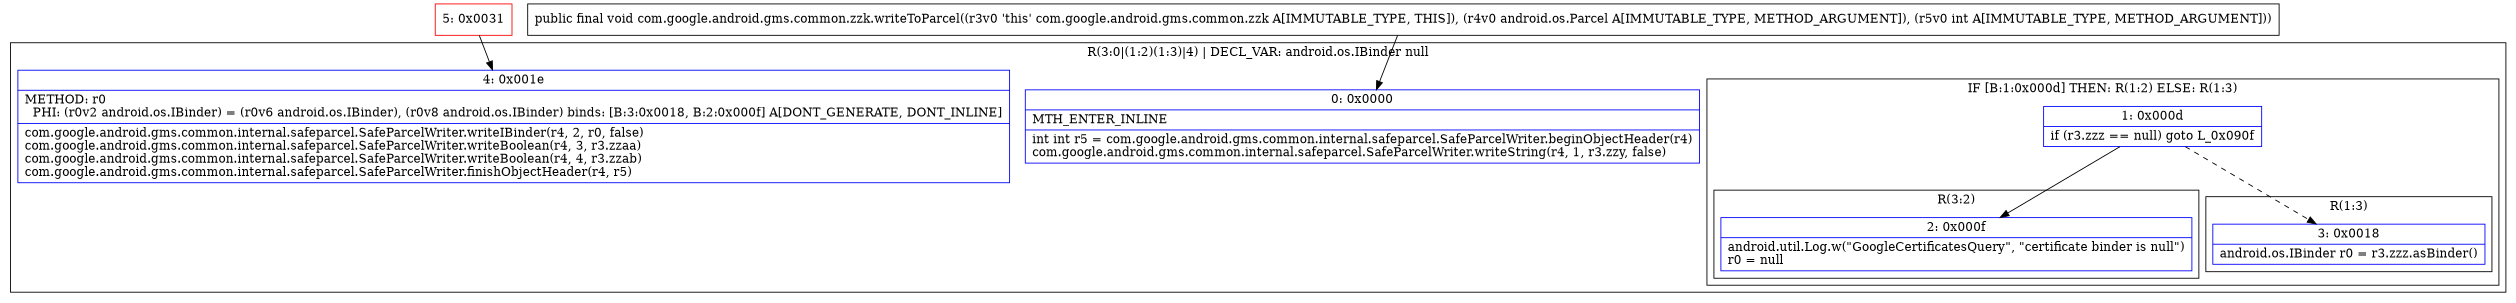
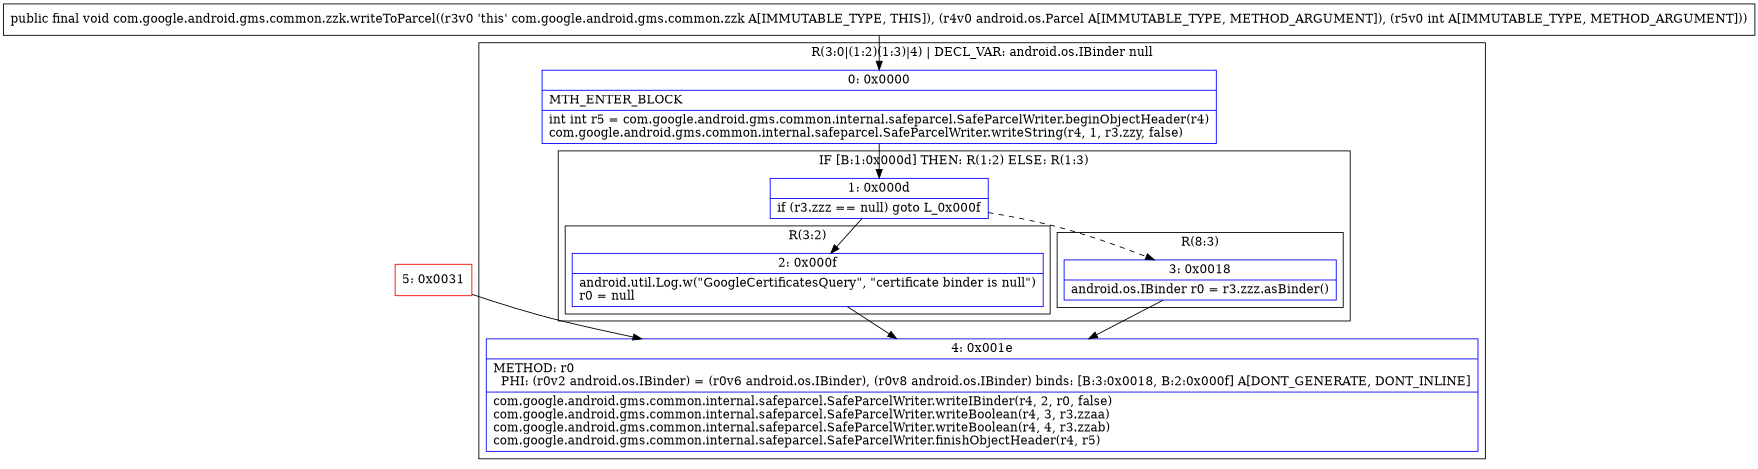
(1100, 119) -> (616, 100)
(2153, 136) -> (879, 208)
none -> (879, 156)
(2349, 207) -> (1200, 242)
none -> (1133, 316)
none -> (878, 326)
